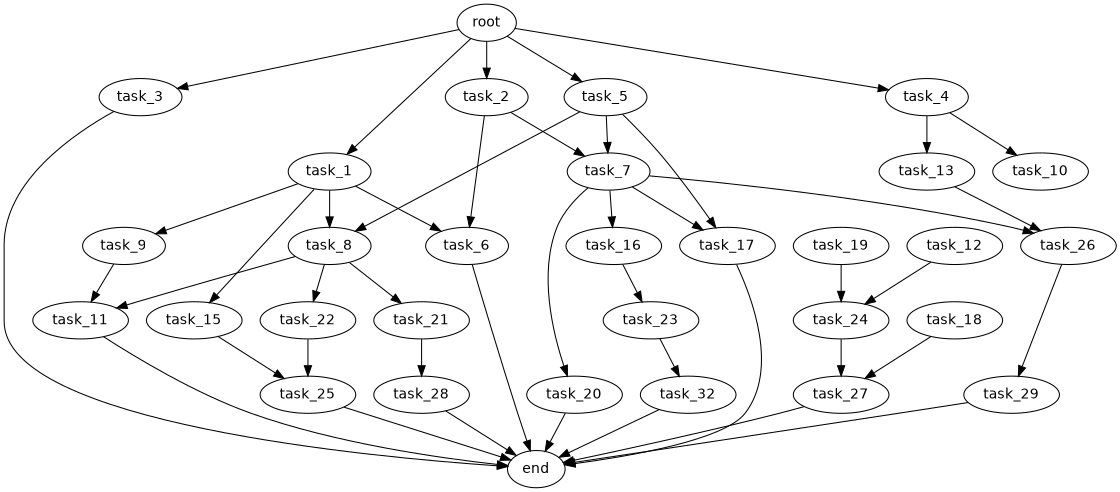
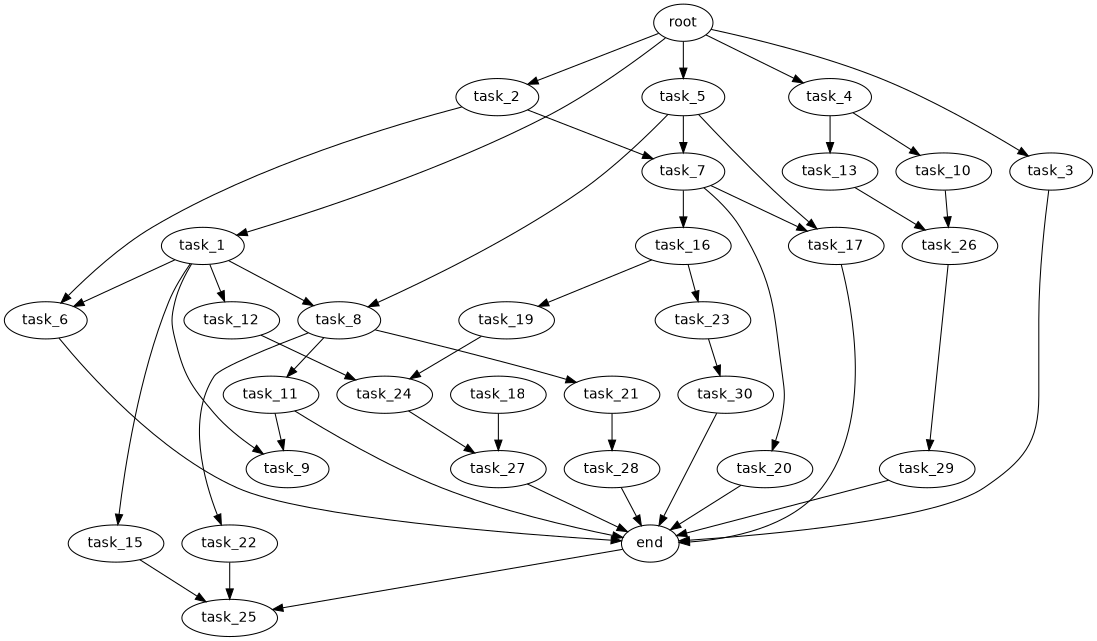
(837, 197) -> (946, 204)
(105, 278) -> (278, 427)
none -> (215, 278)
none -> (600, 281)
(688, 395) -> (726, 395)
(423, 432) -> (453, 579)
